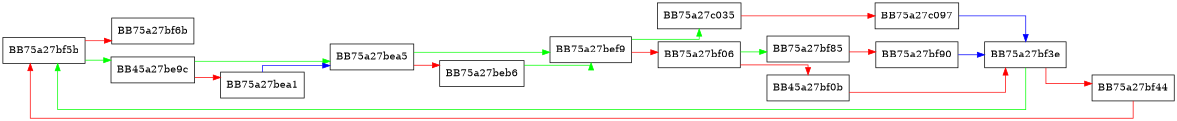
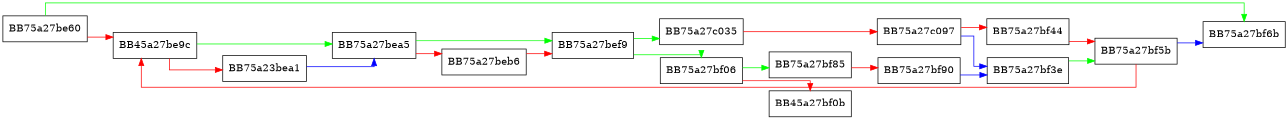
none -> (45, 29)
(95, 41) -> (1186, 43)
(641, 52) -> (668, 55)
(94, 60) -> (639, 87)
(558, 65) -> (536, 54)
(1057, 84) -> (970, 27)
(262, 85) -> (265, 68)
(936, 92) -> none
